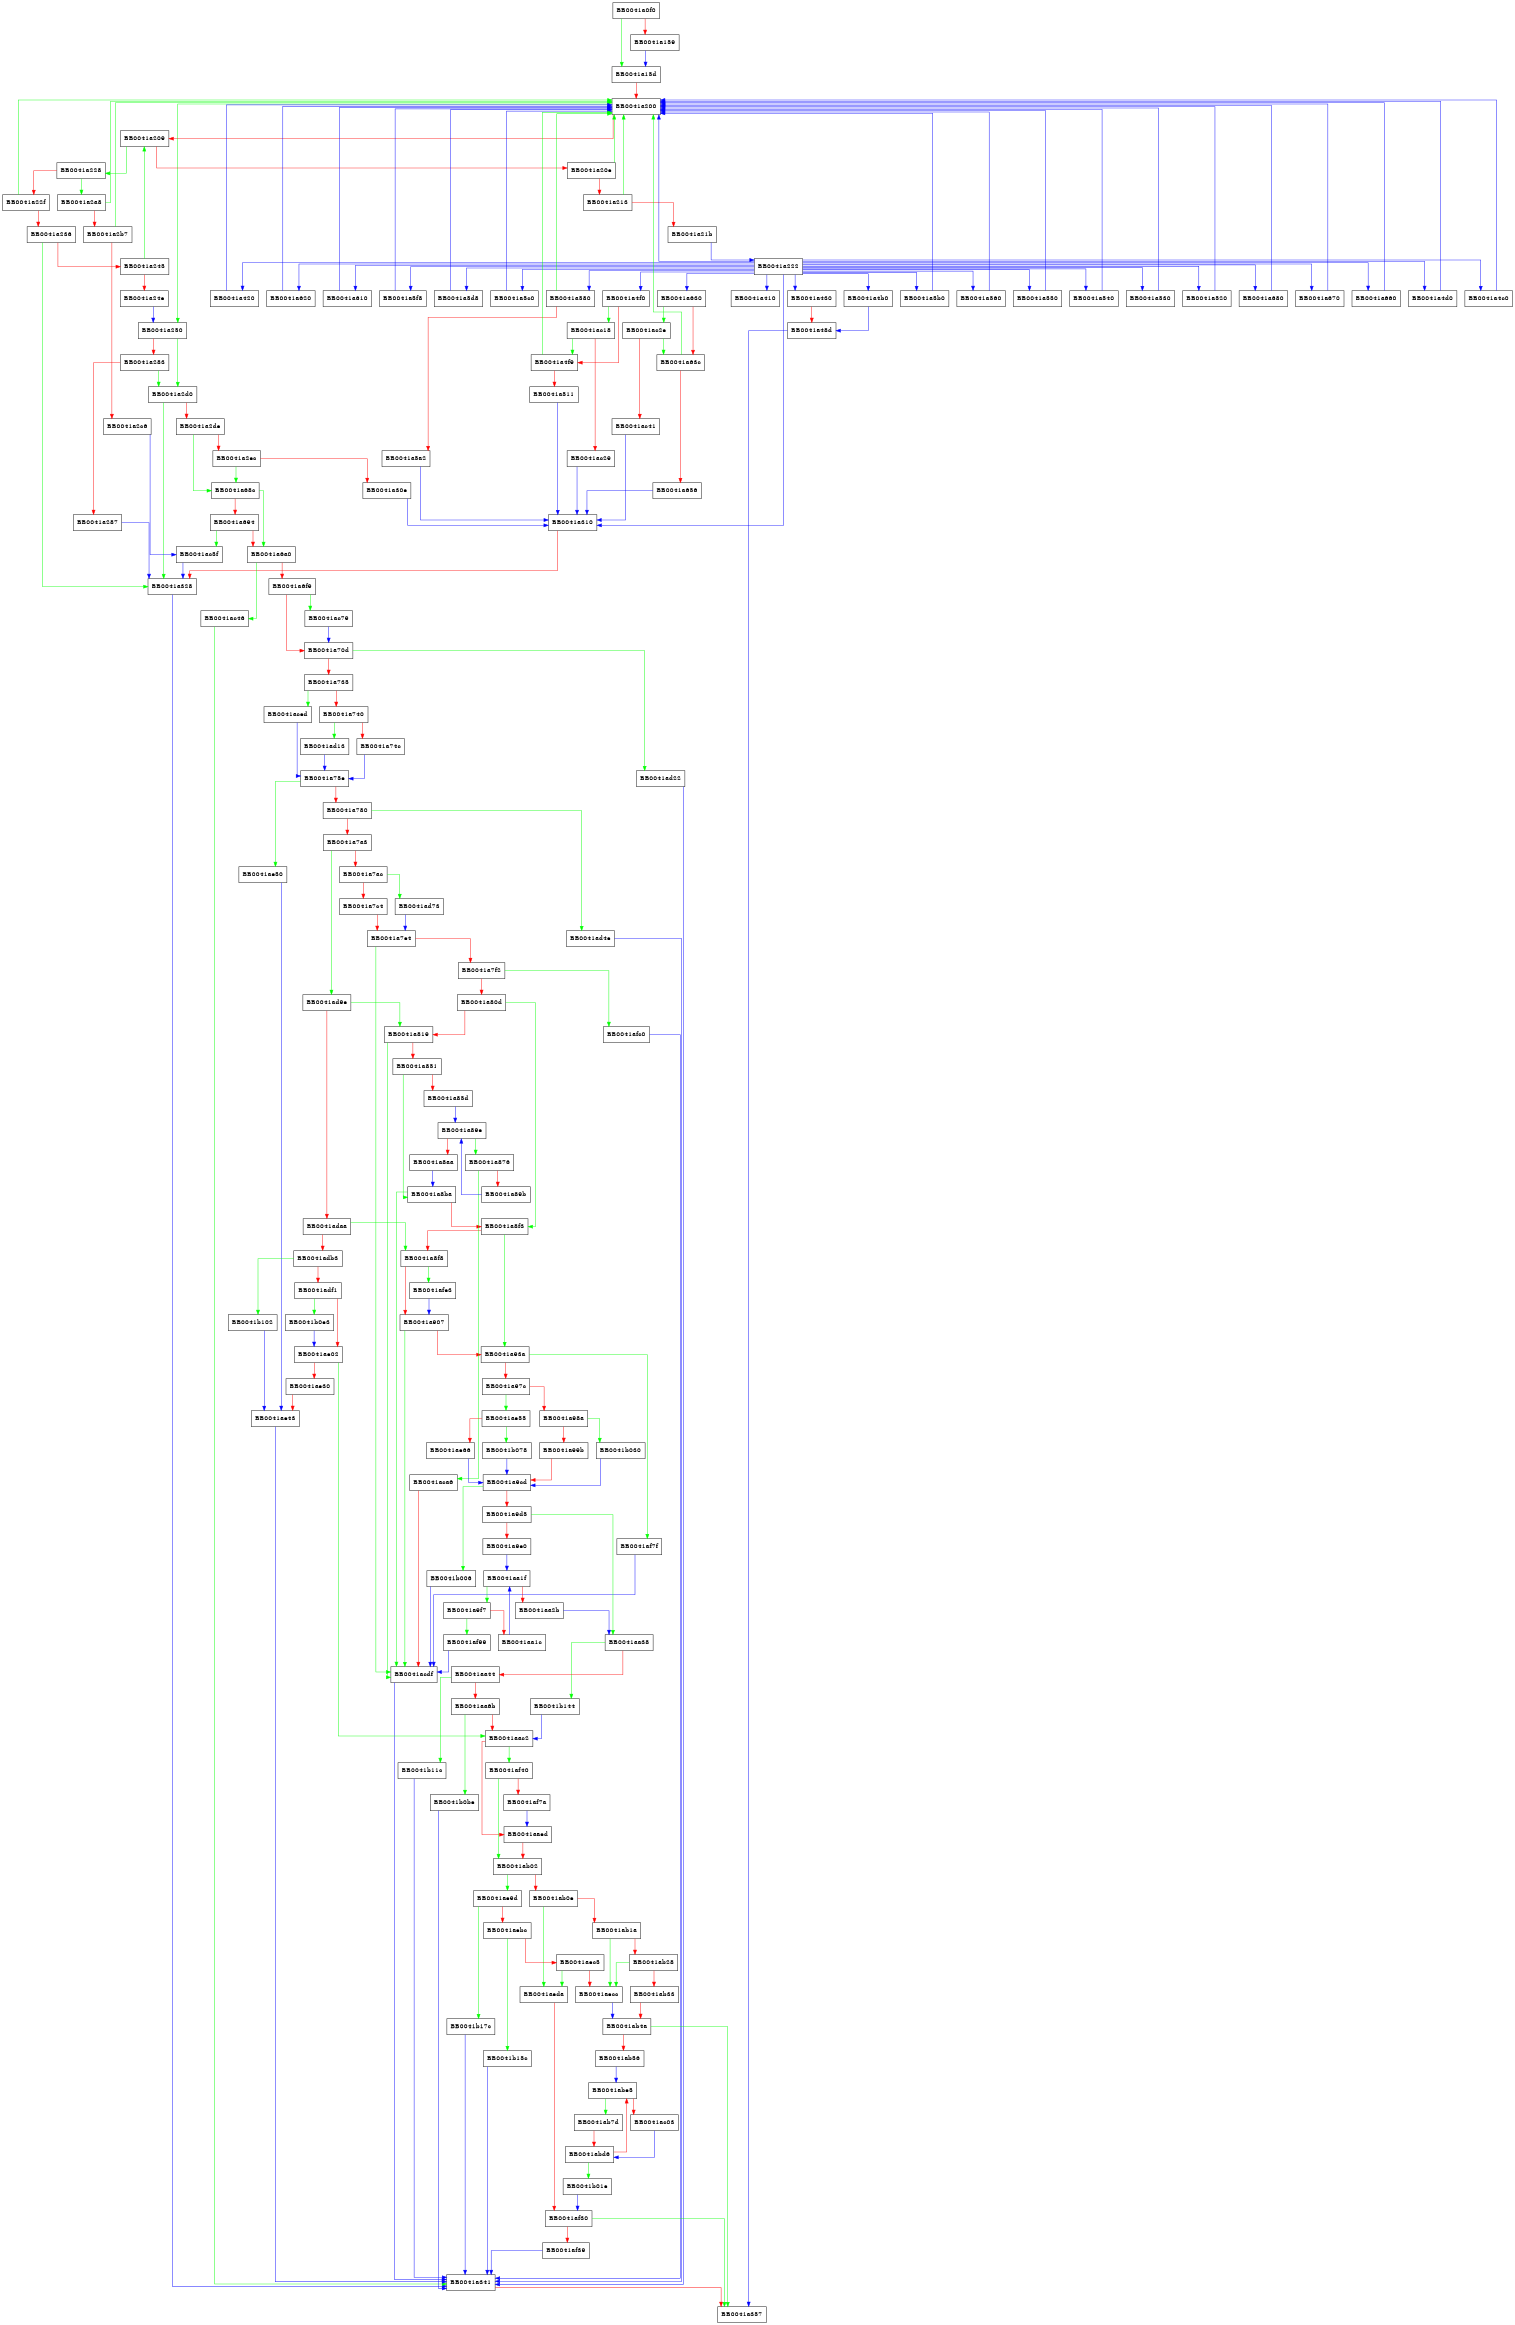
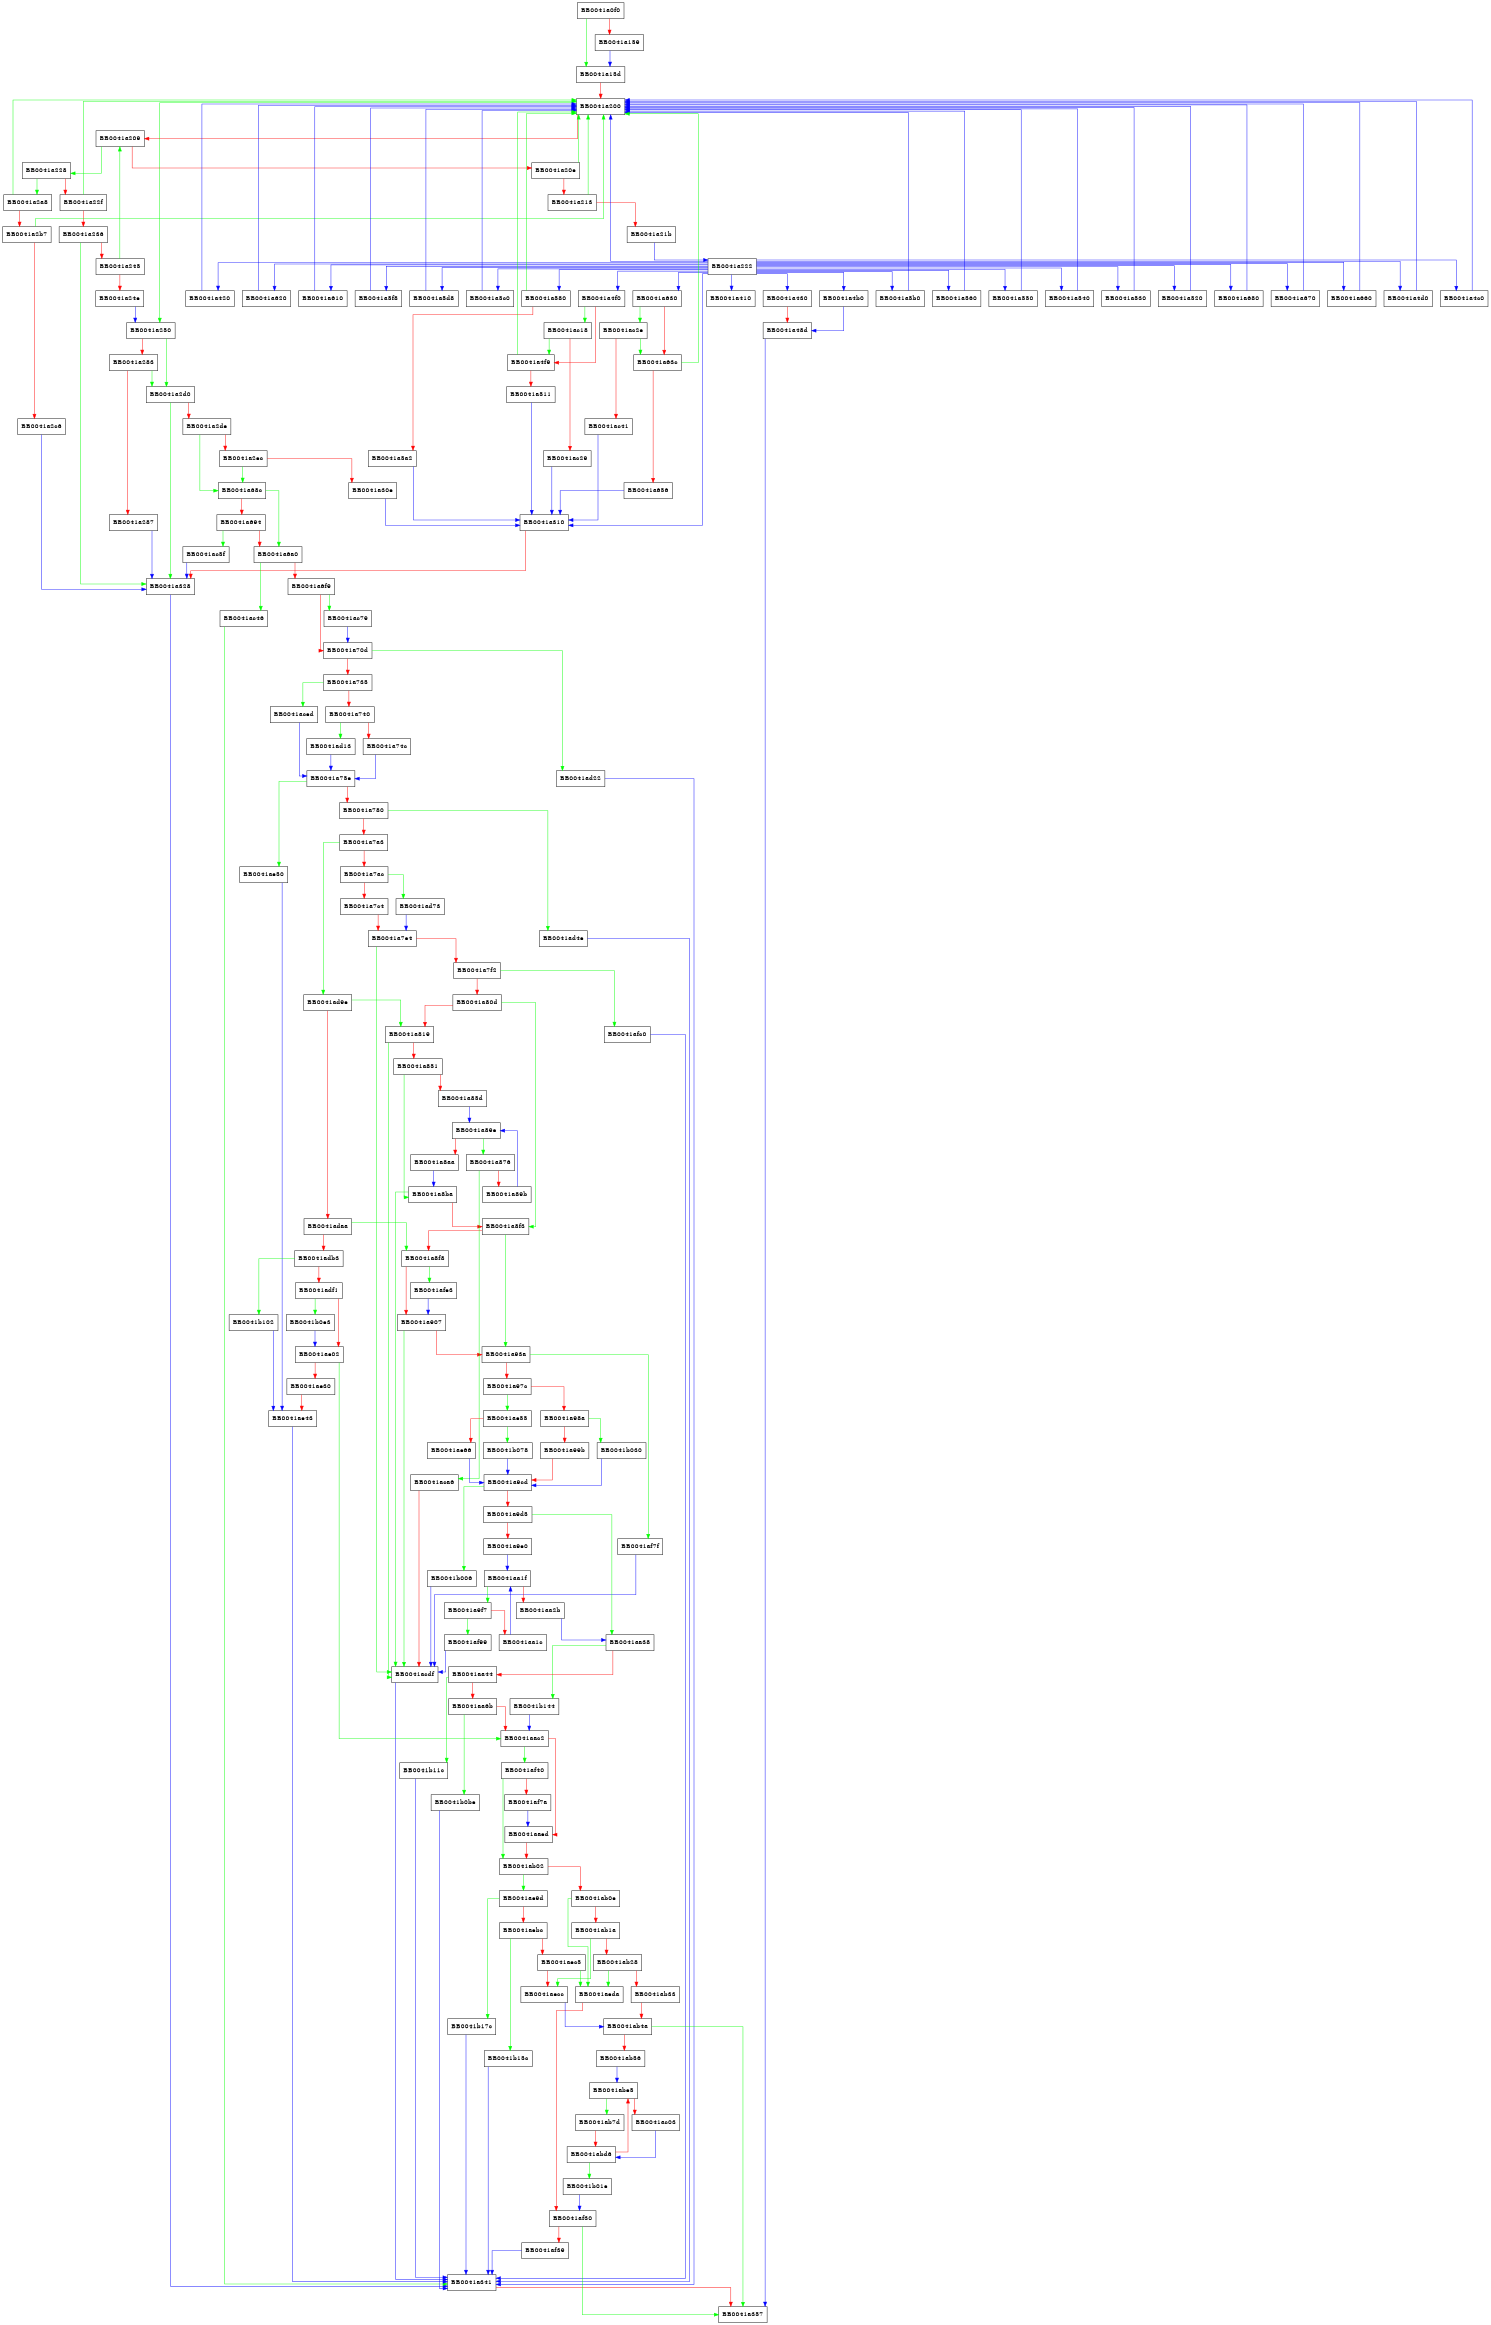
(150, 505) -> (42, 562)
(616, 1966) -> (608, 1976)
